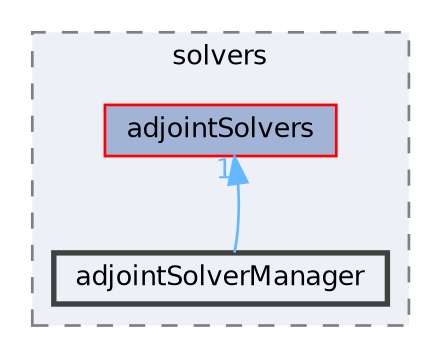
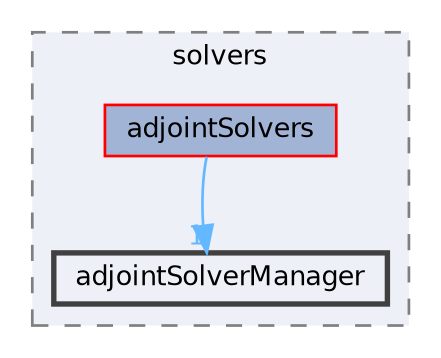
(238, 218) -> (203, 191)
